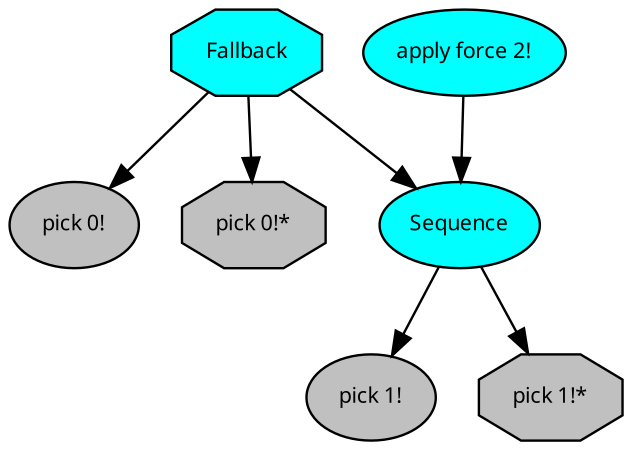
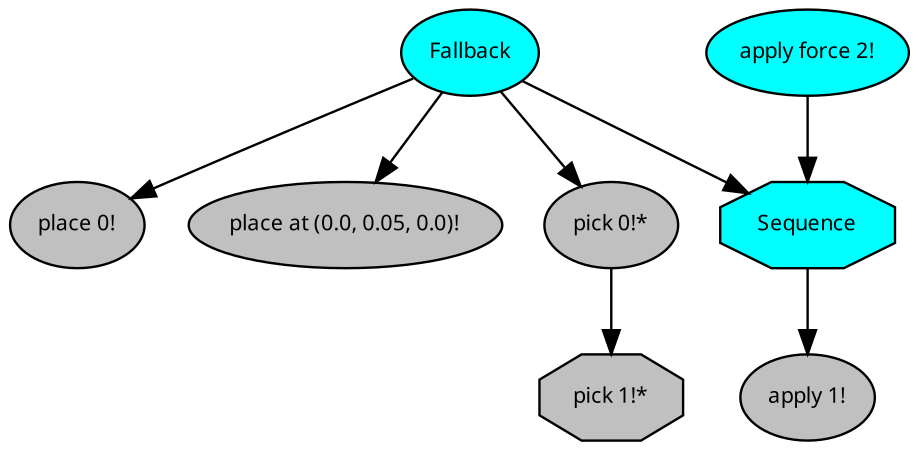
(247, 53) -> (470, 53)
(74, 225) -> (77, 225)
(254, 225) -> (611, 225)
none -> (345, 225)
(460, 225) -> (808, 225)
(499, 299) -> (611, 300)
(371, 397) -> (808, 397)
